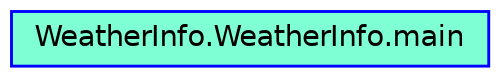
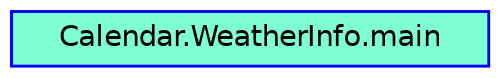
(250, 39) -> (250, 39)
